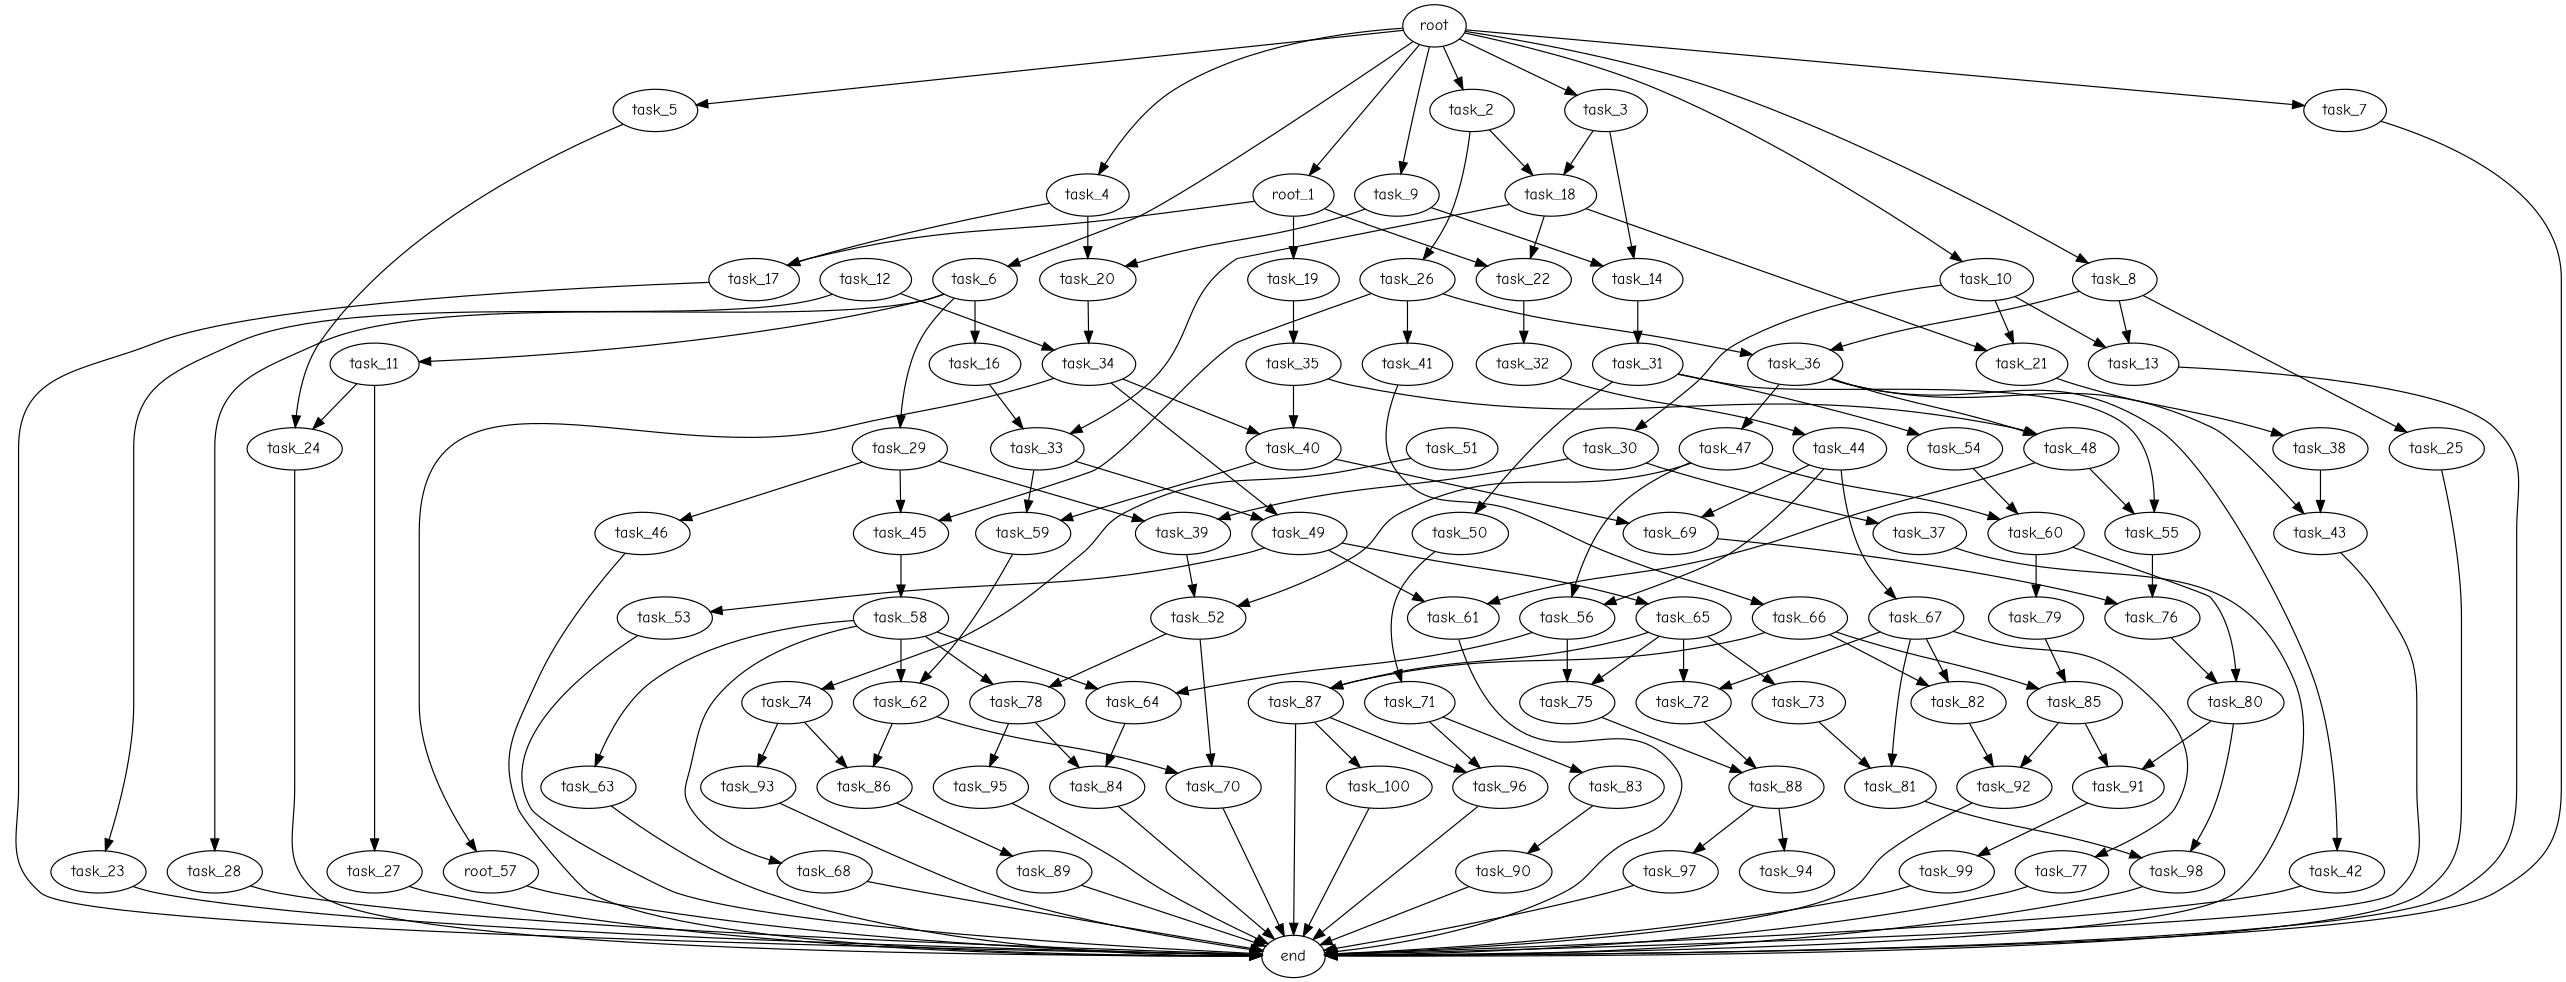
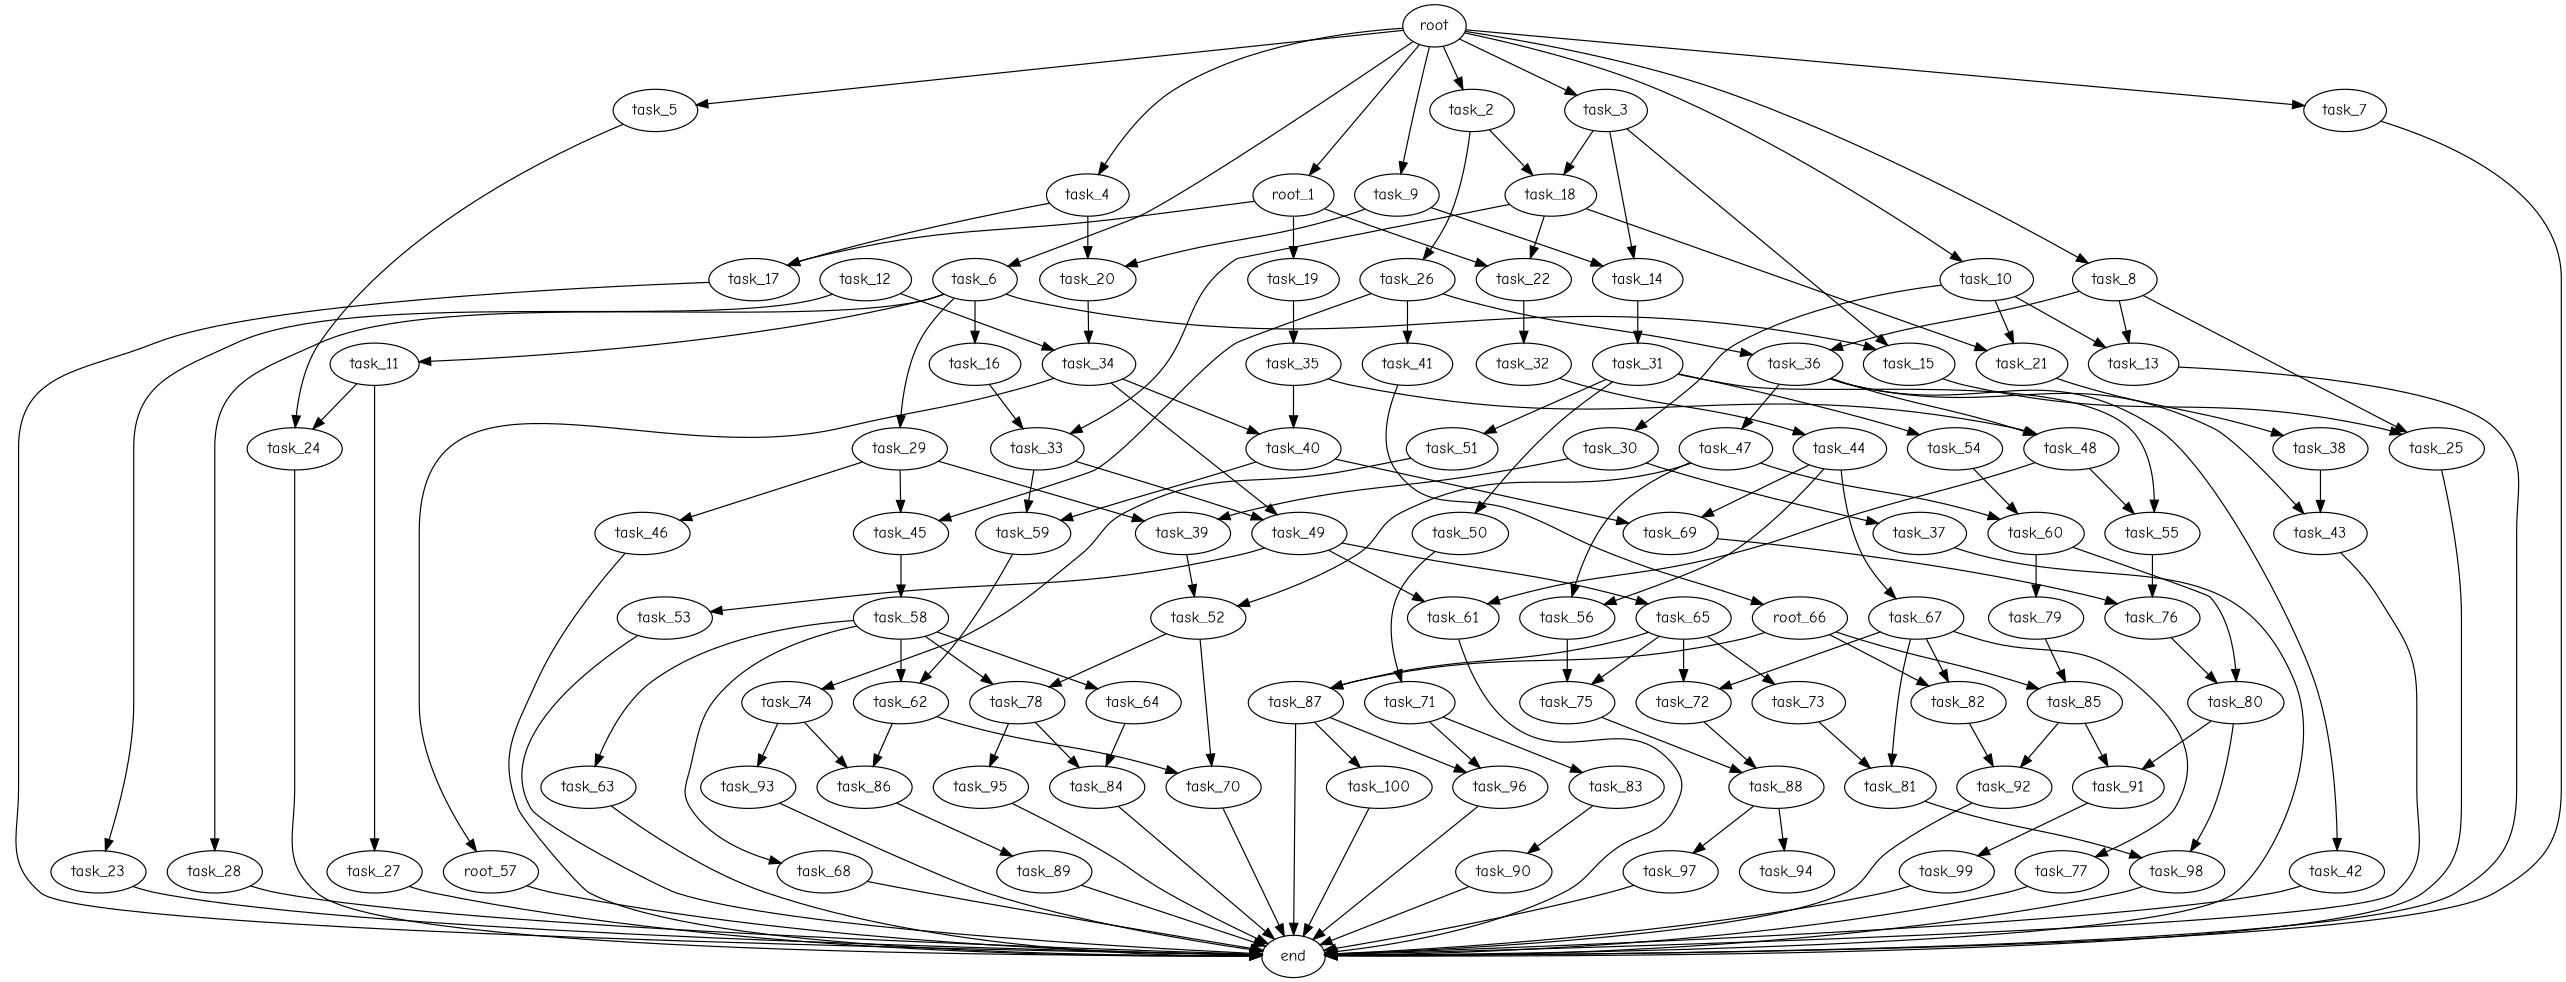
none -> (1909, 364)
none -> (1559, 400)
(1800, 618) -> (1800, 618)
(1361, 665) -> none
